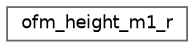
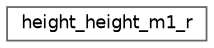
(97, 24) -> (107, 24)
